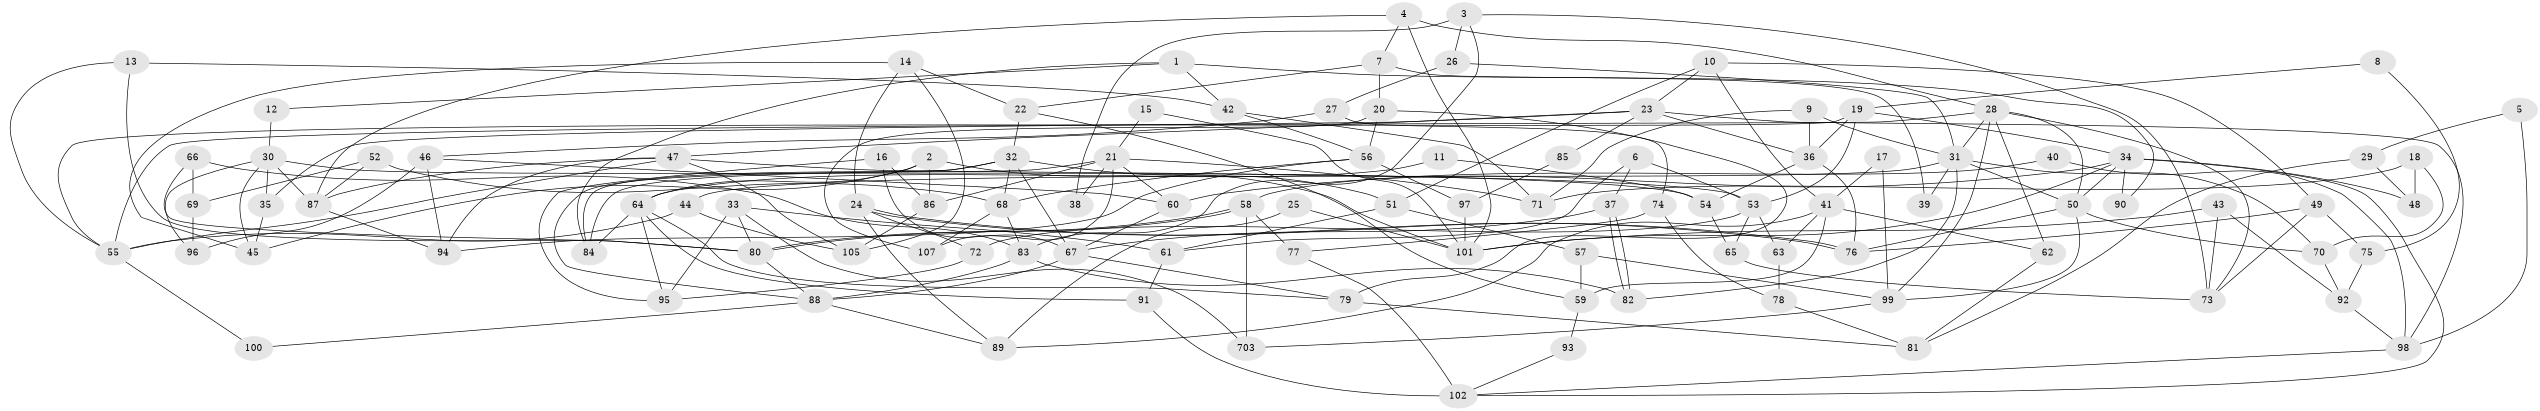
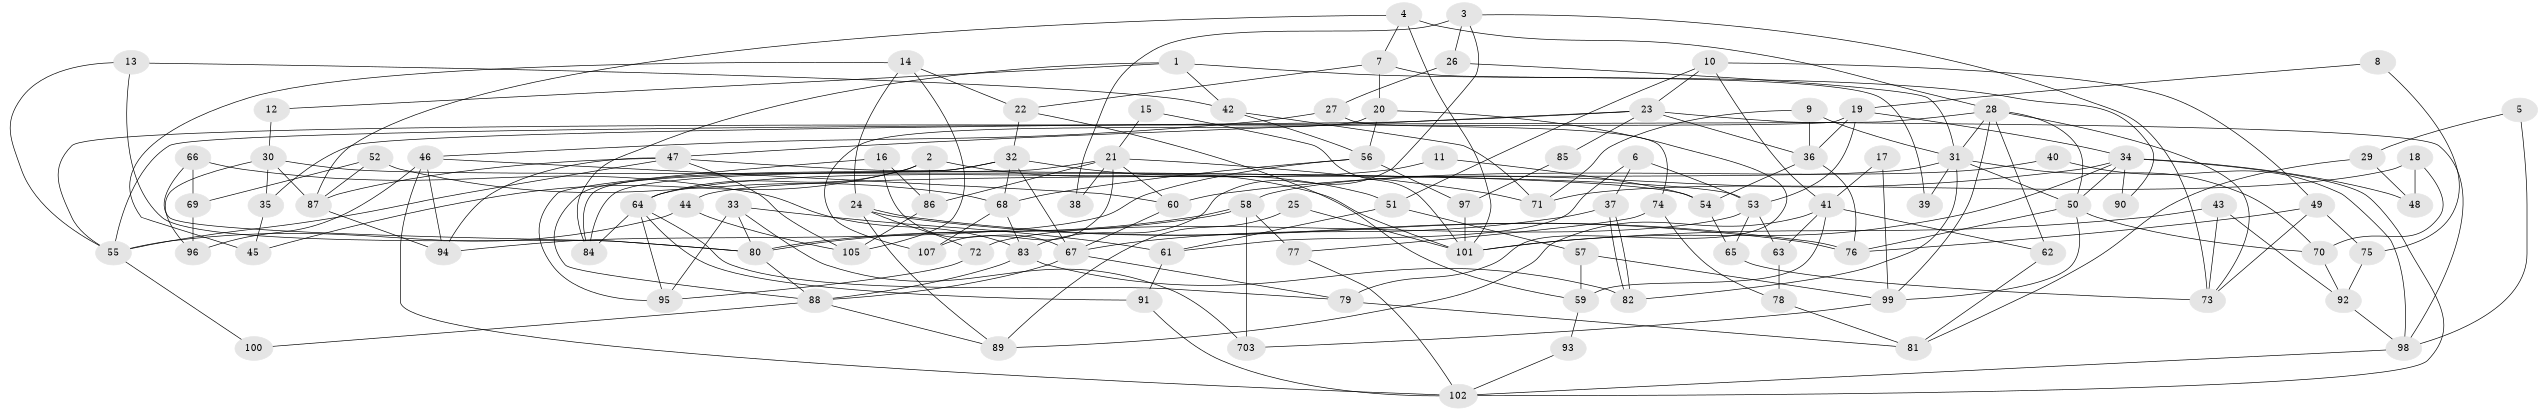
(240, 203) -> none
none -> (849, 365)
